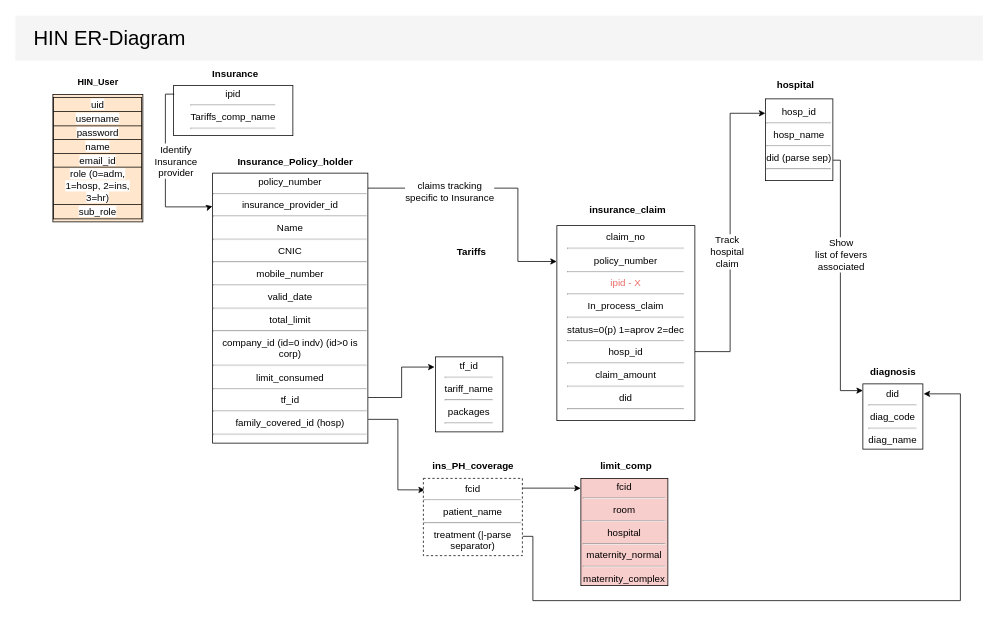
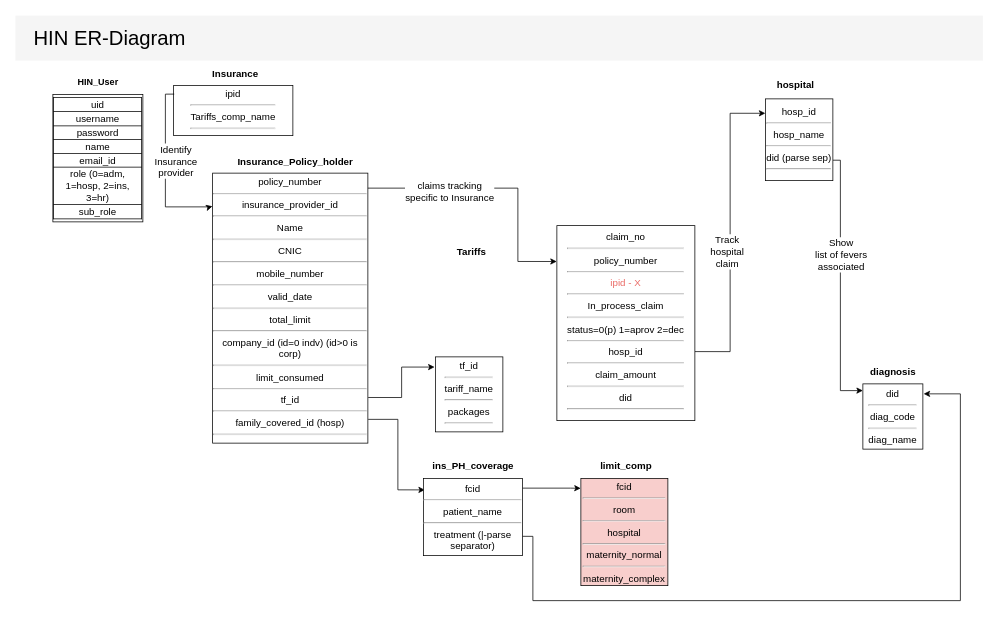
(98, 158) -> (98, 158)
(627, 210) -> none
(473, 517) -> (473, 517)
